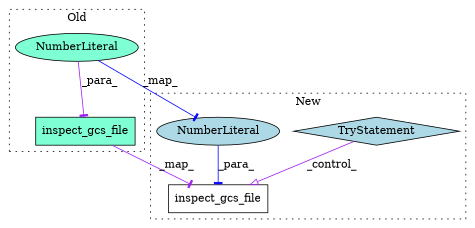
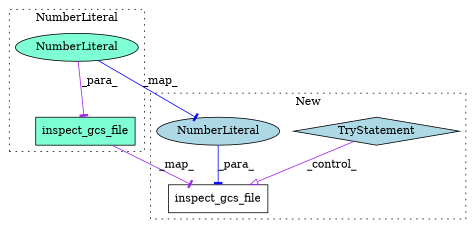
(77, 18) -> (77, 18)
